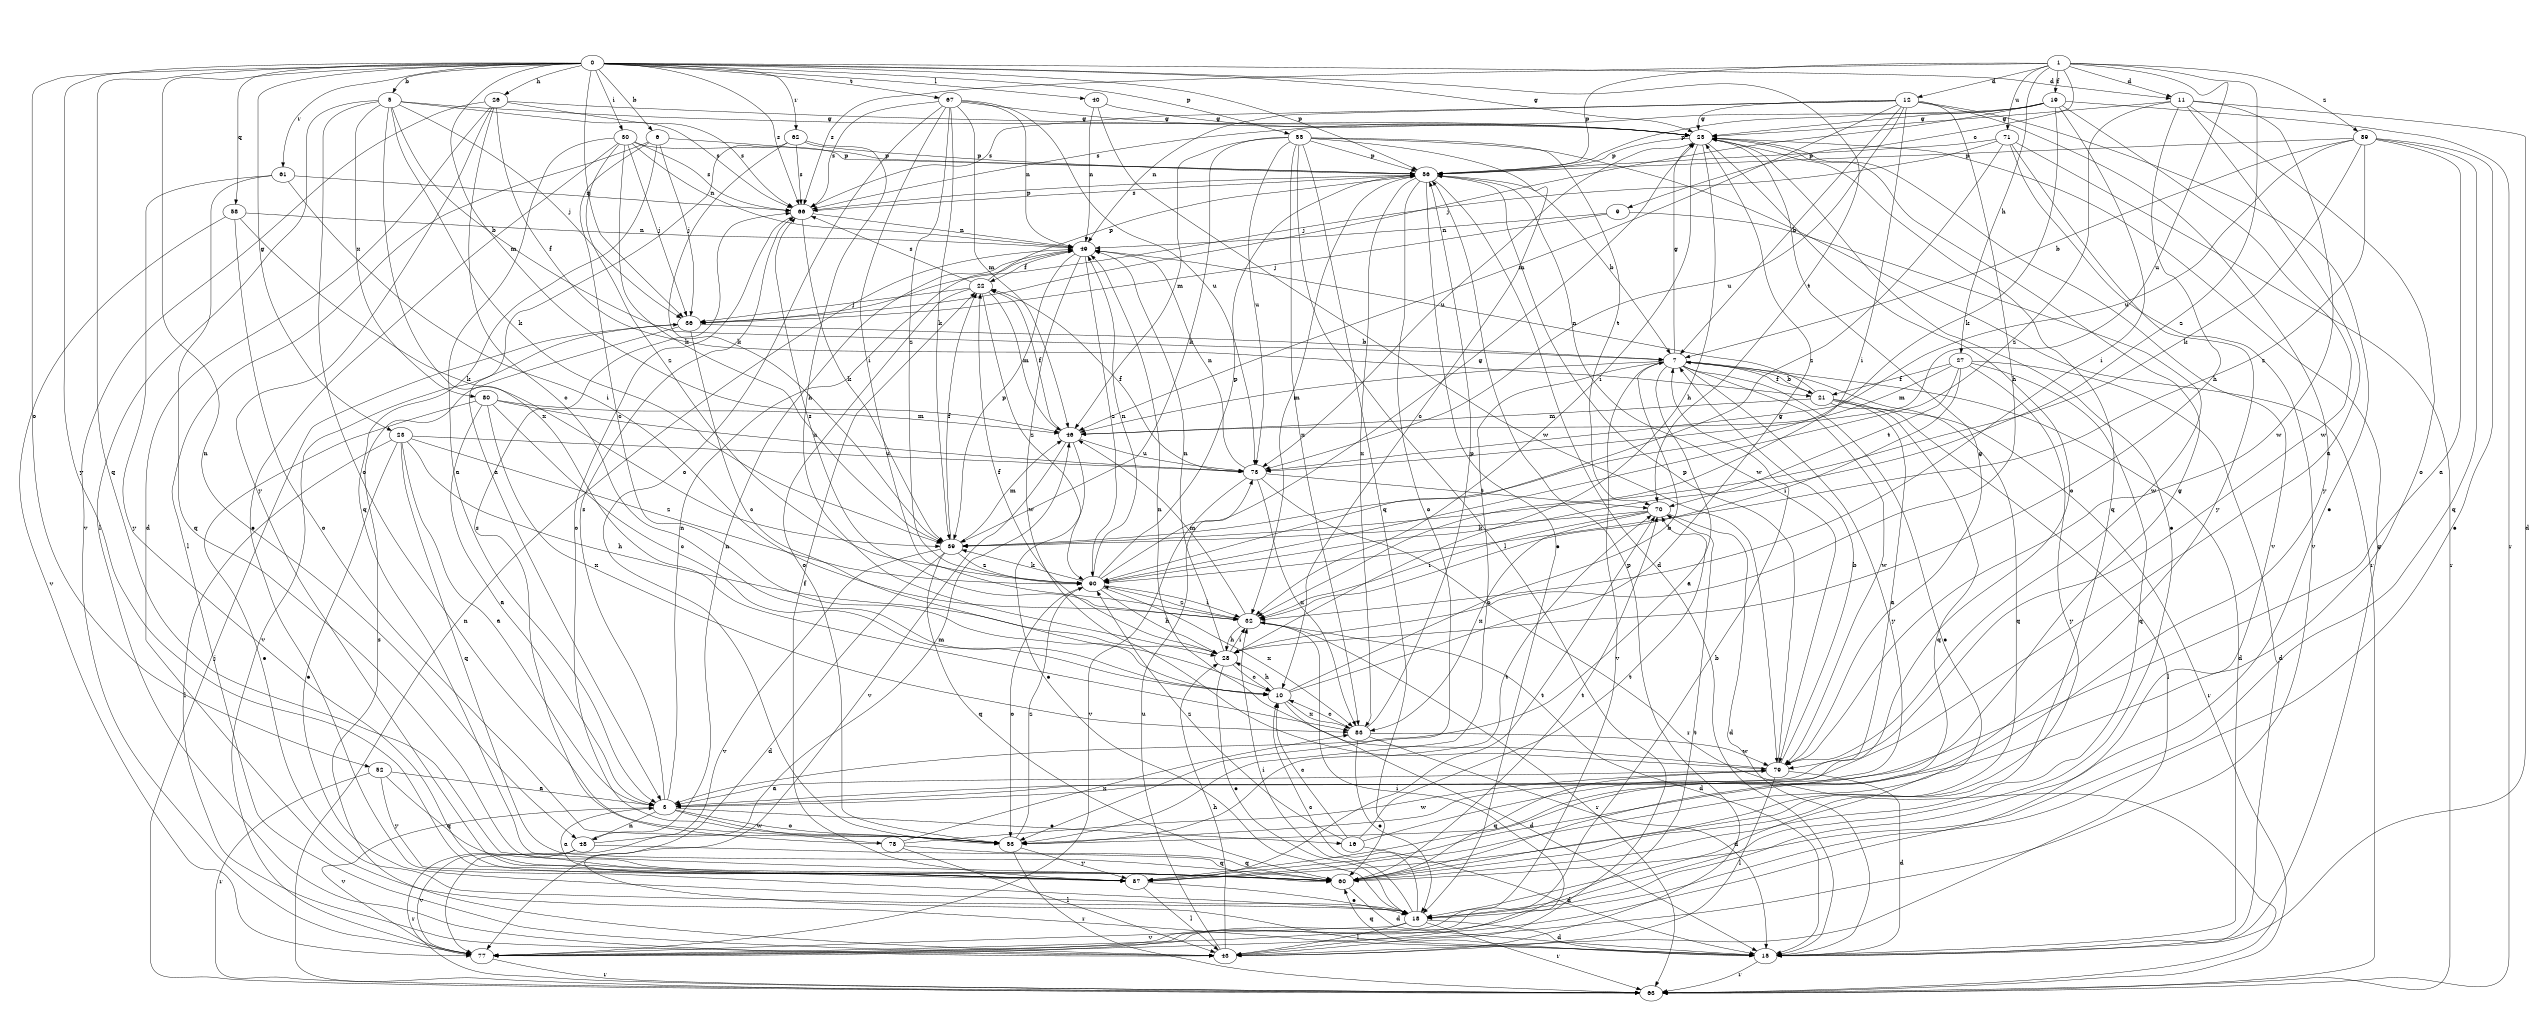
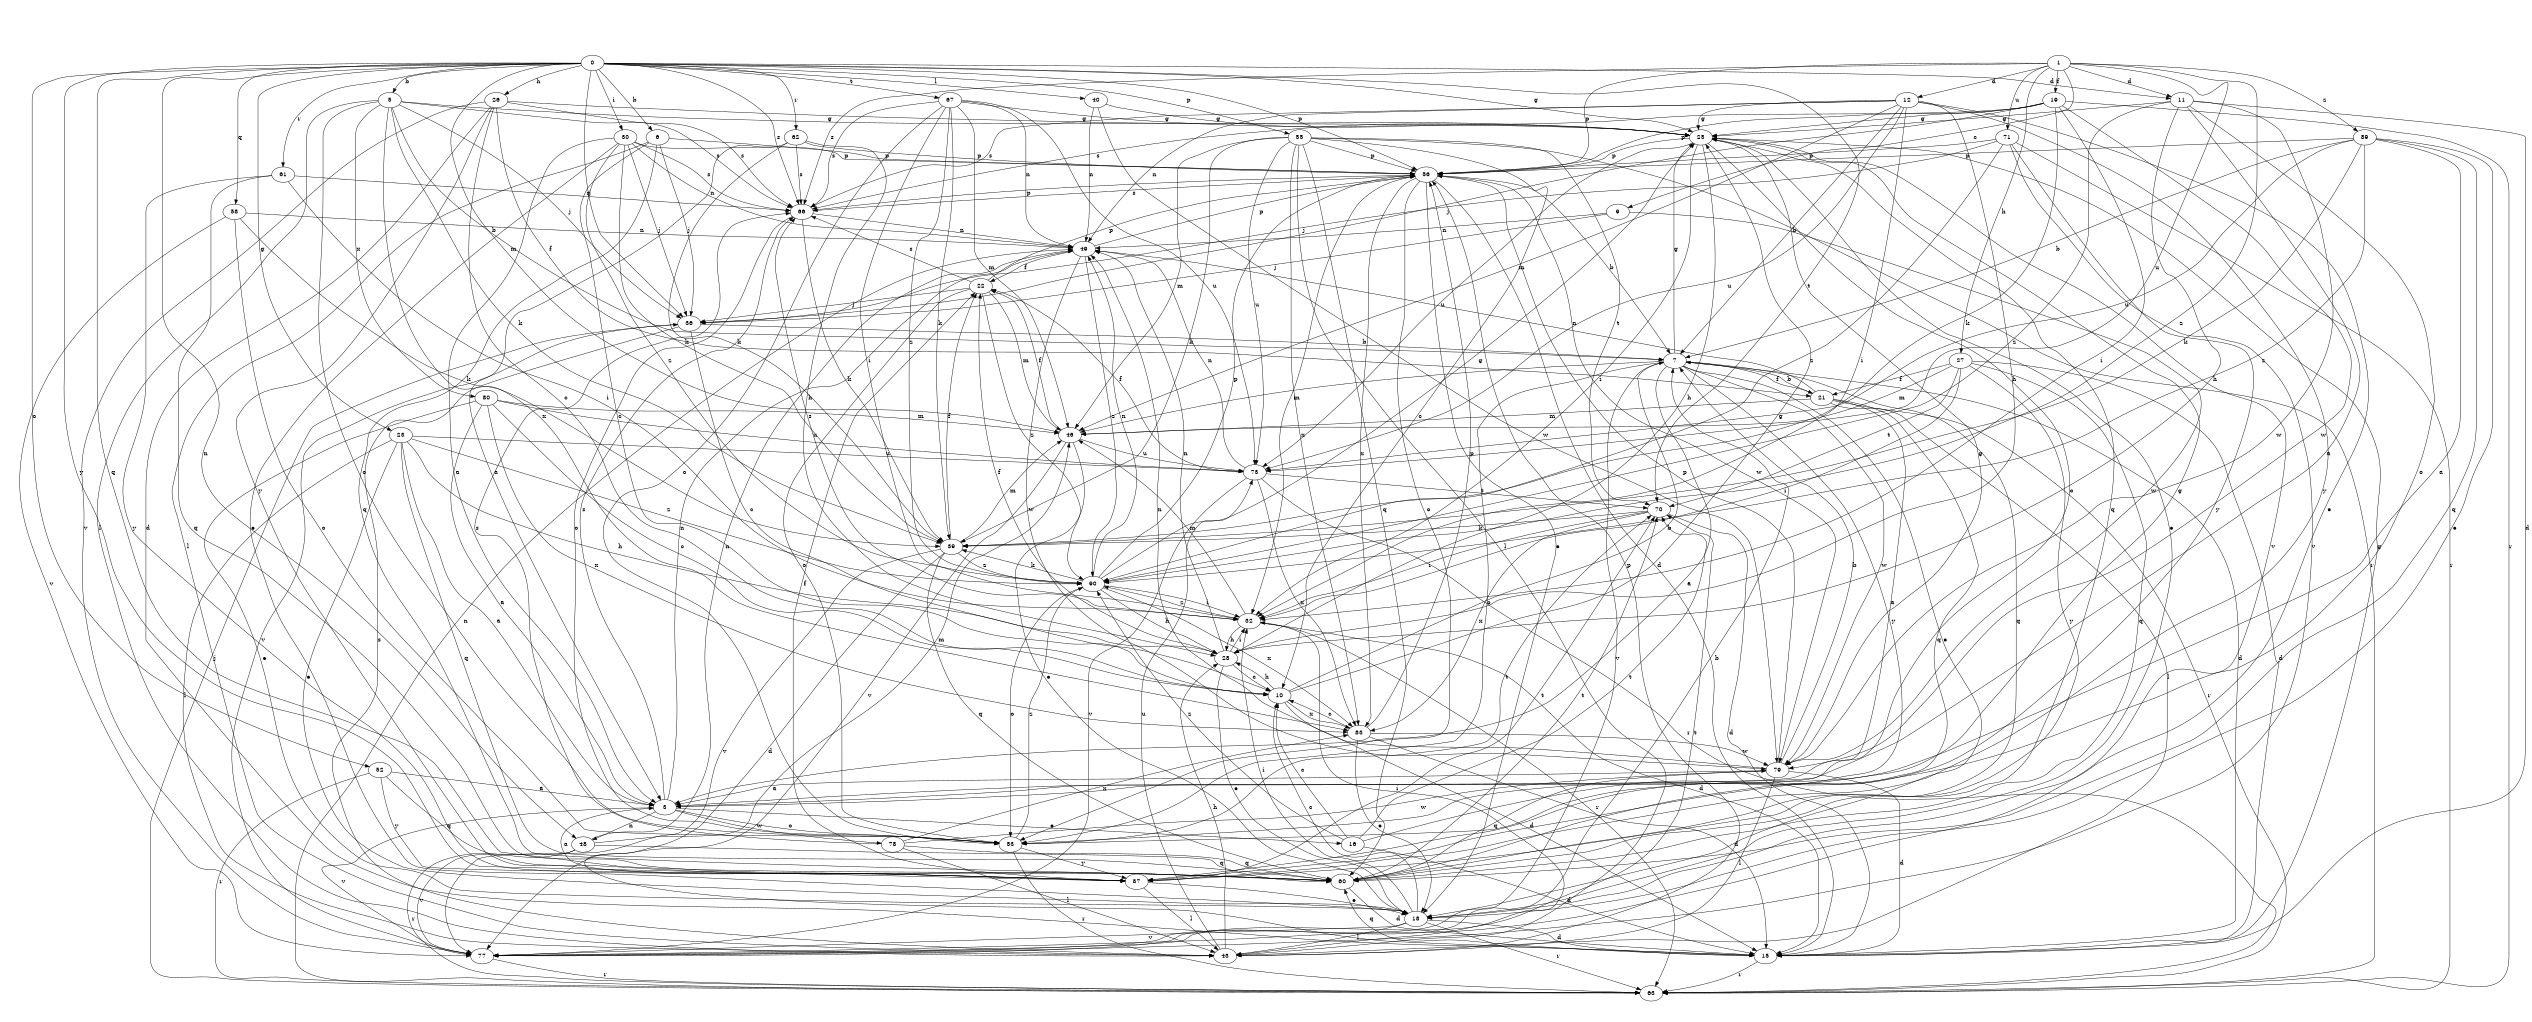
(1008, 384) -> (1252, 206)
